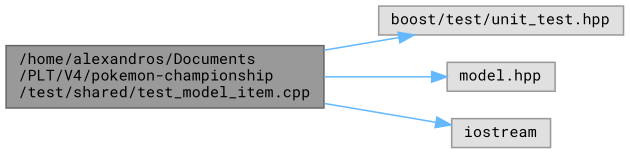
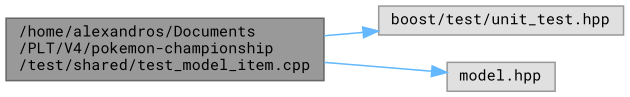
(501, 133) -> none
